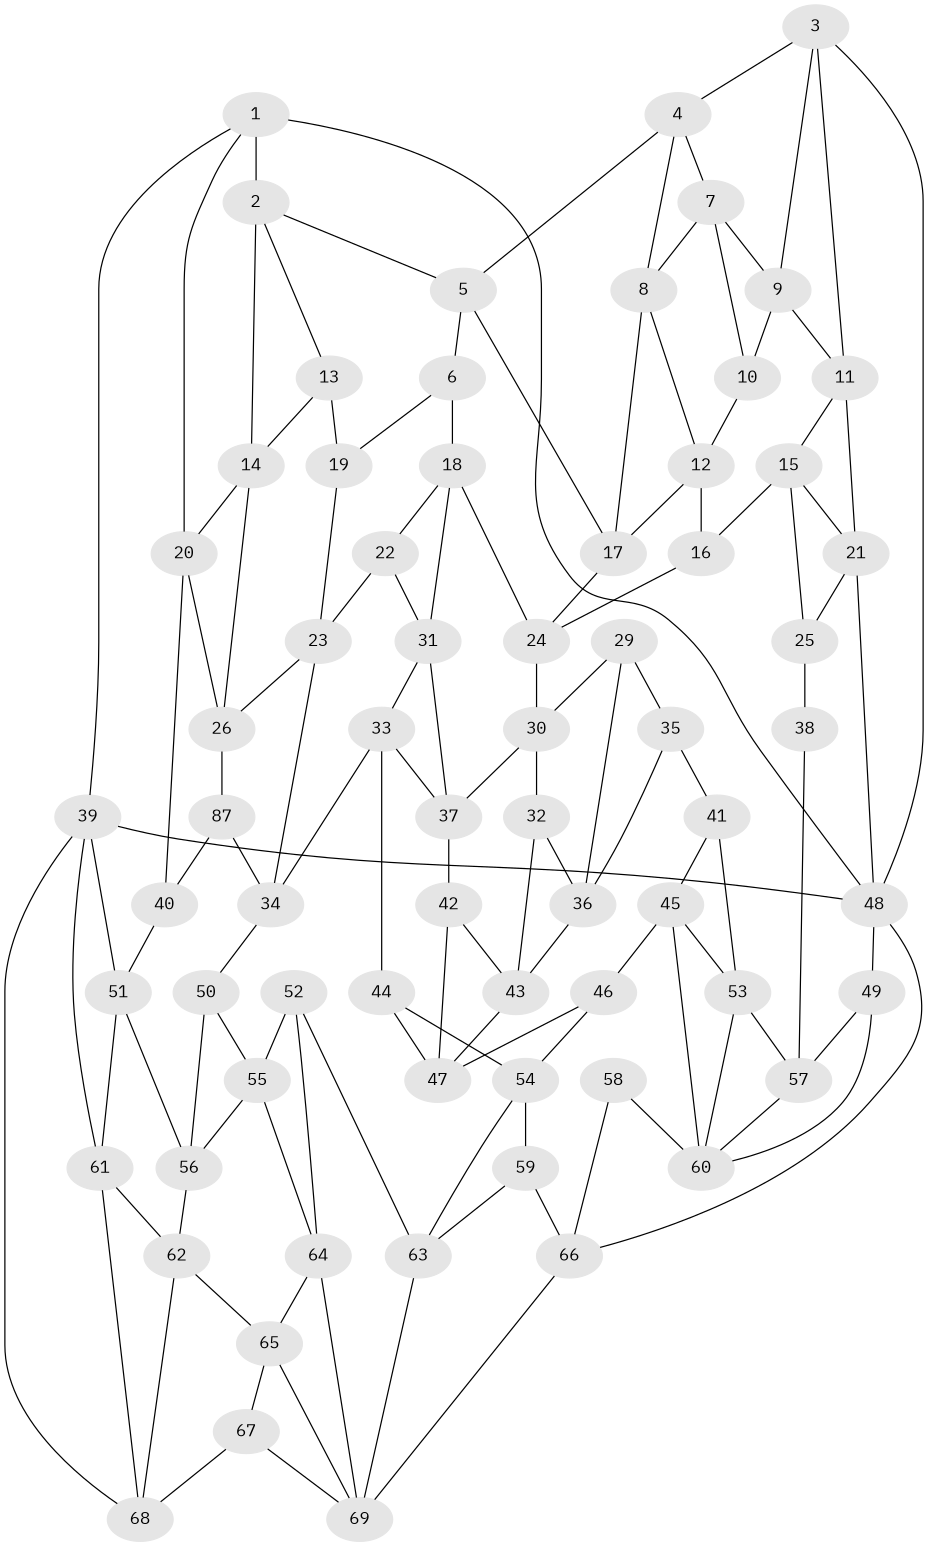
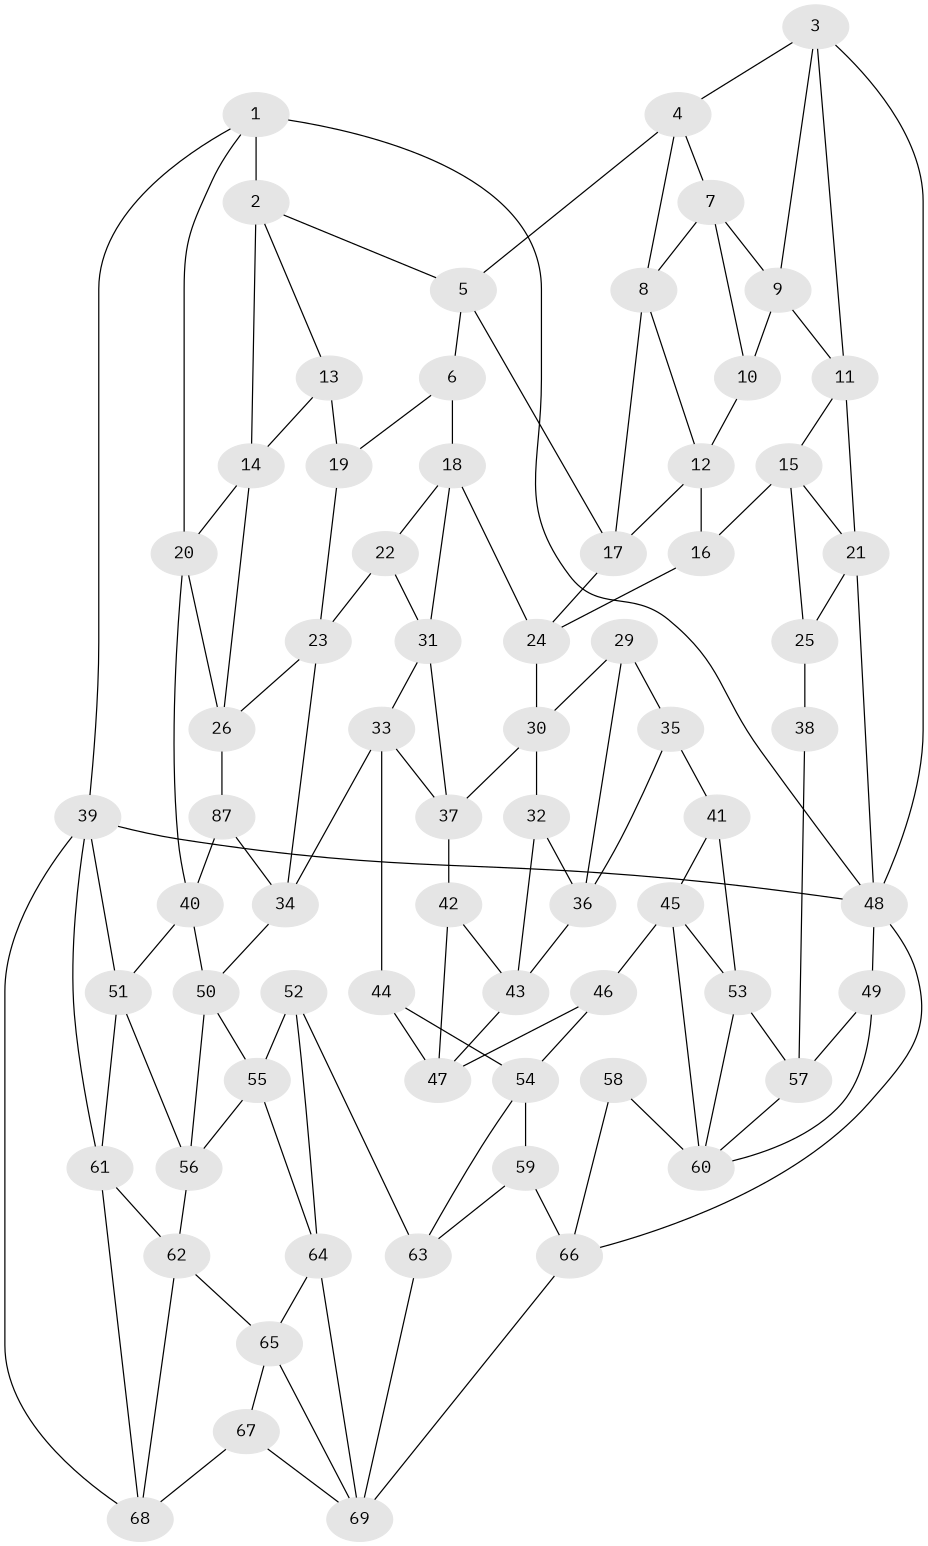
none -> (198, 949)
